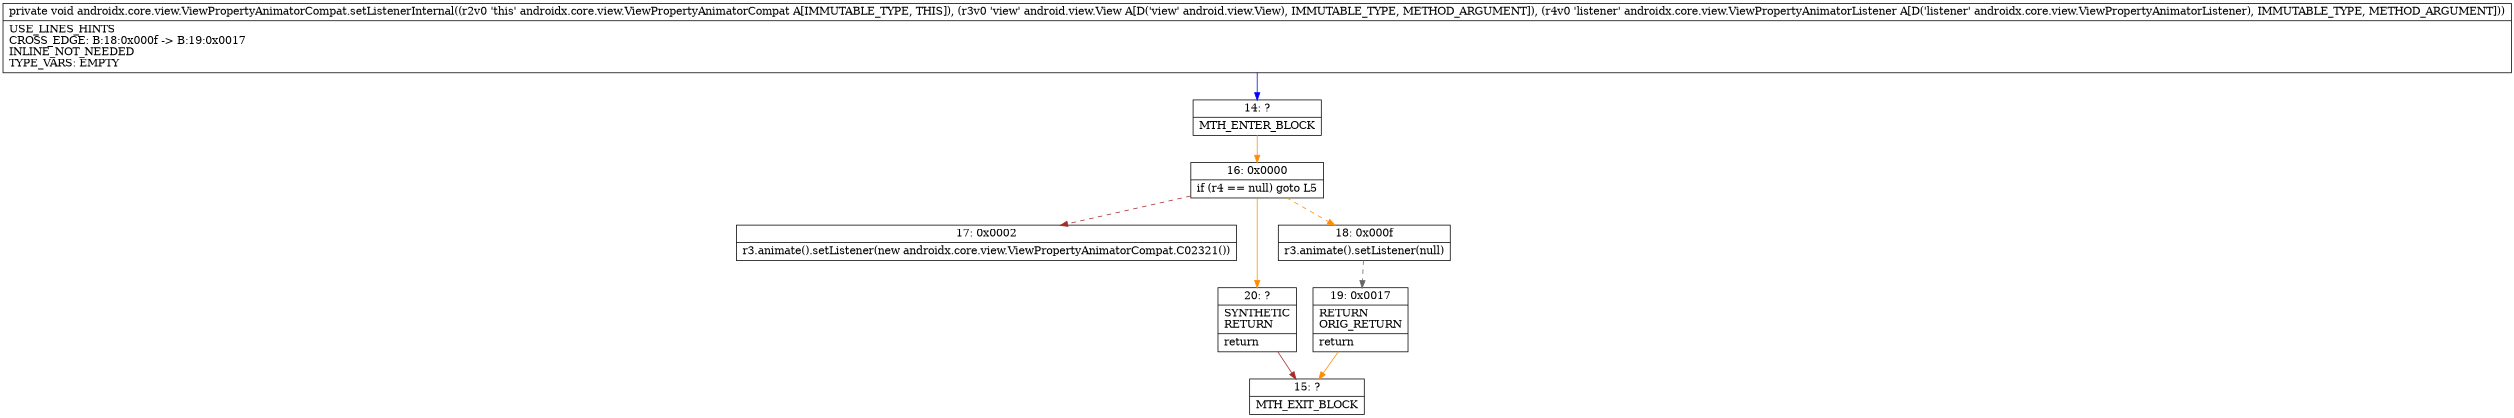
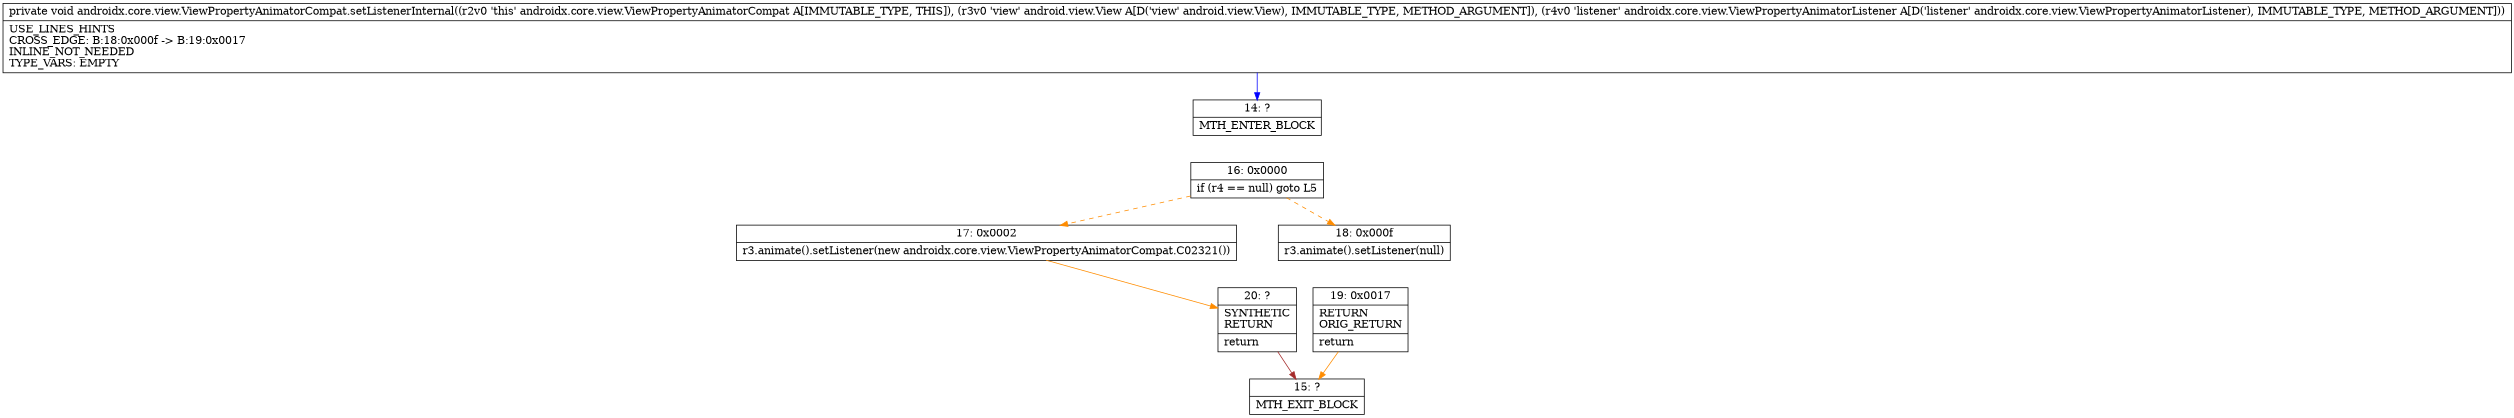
(1257, 145) -> none
(1129, 210) -> (1129, 210)
(1257, 239) -> (1128, 283)
(1363, 270) -> none
